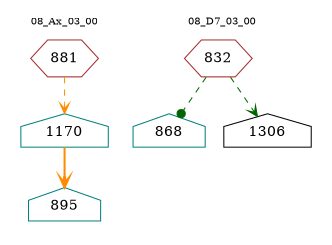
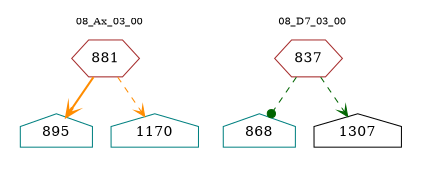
(218, 58) -> (309, 58)
(268, 132) -> (358, 132)
(65, 162) -> (83, 93)
